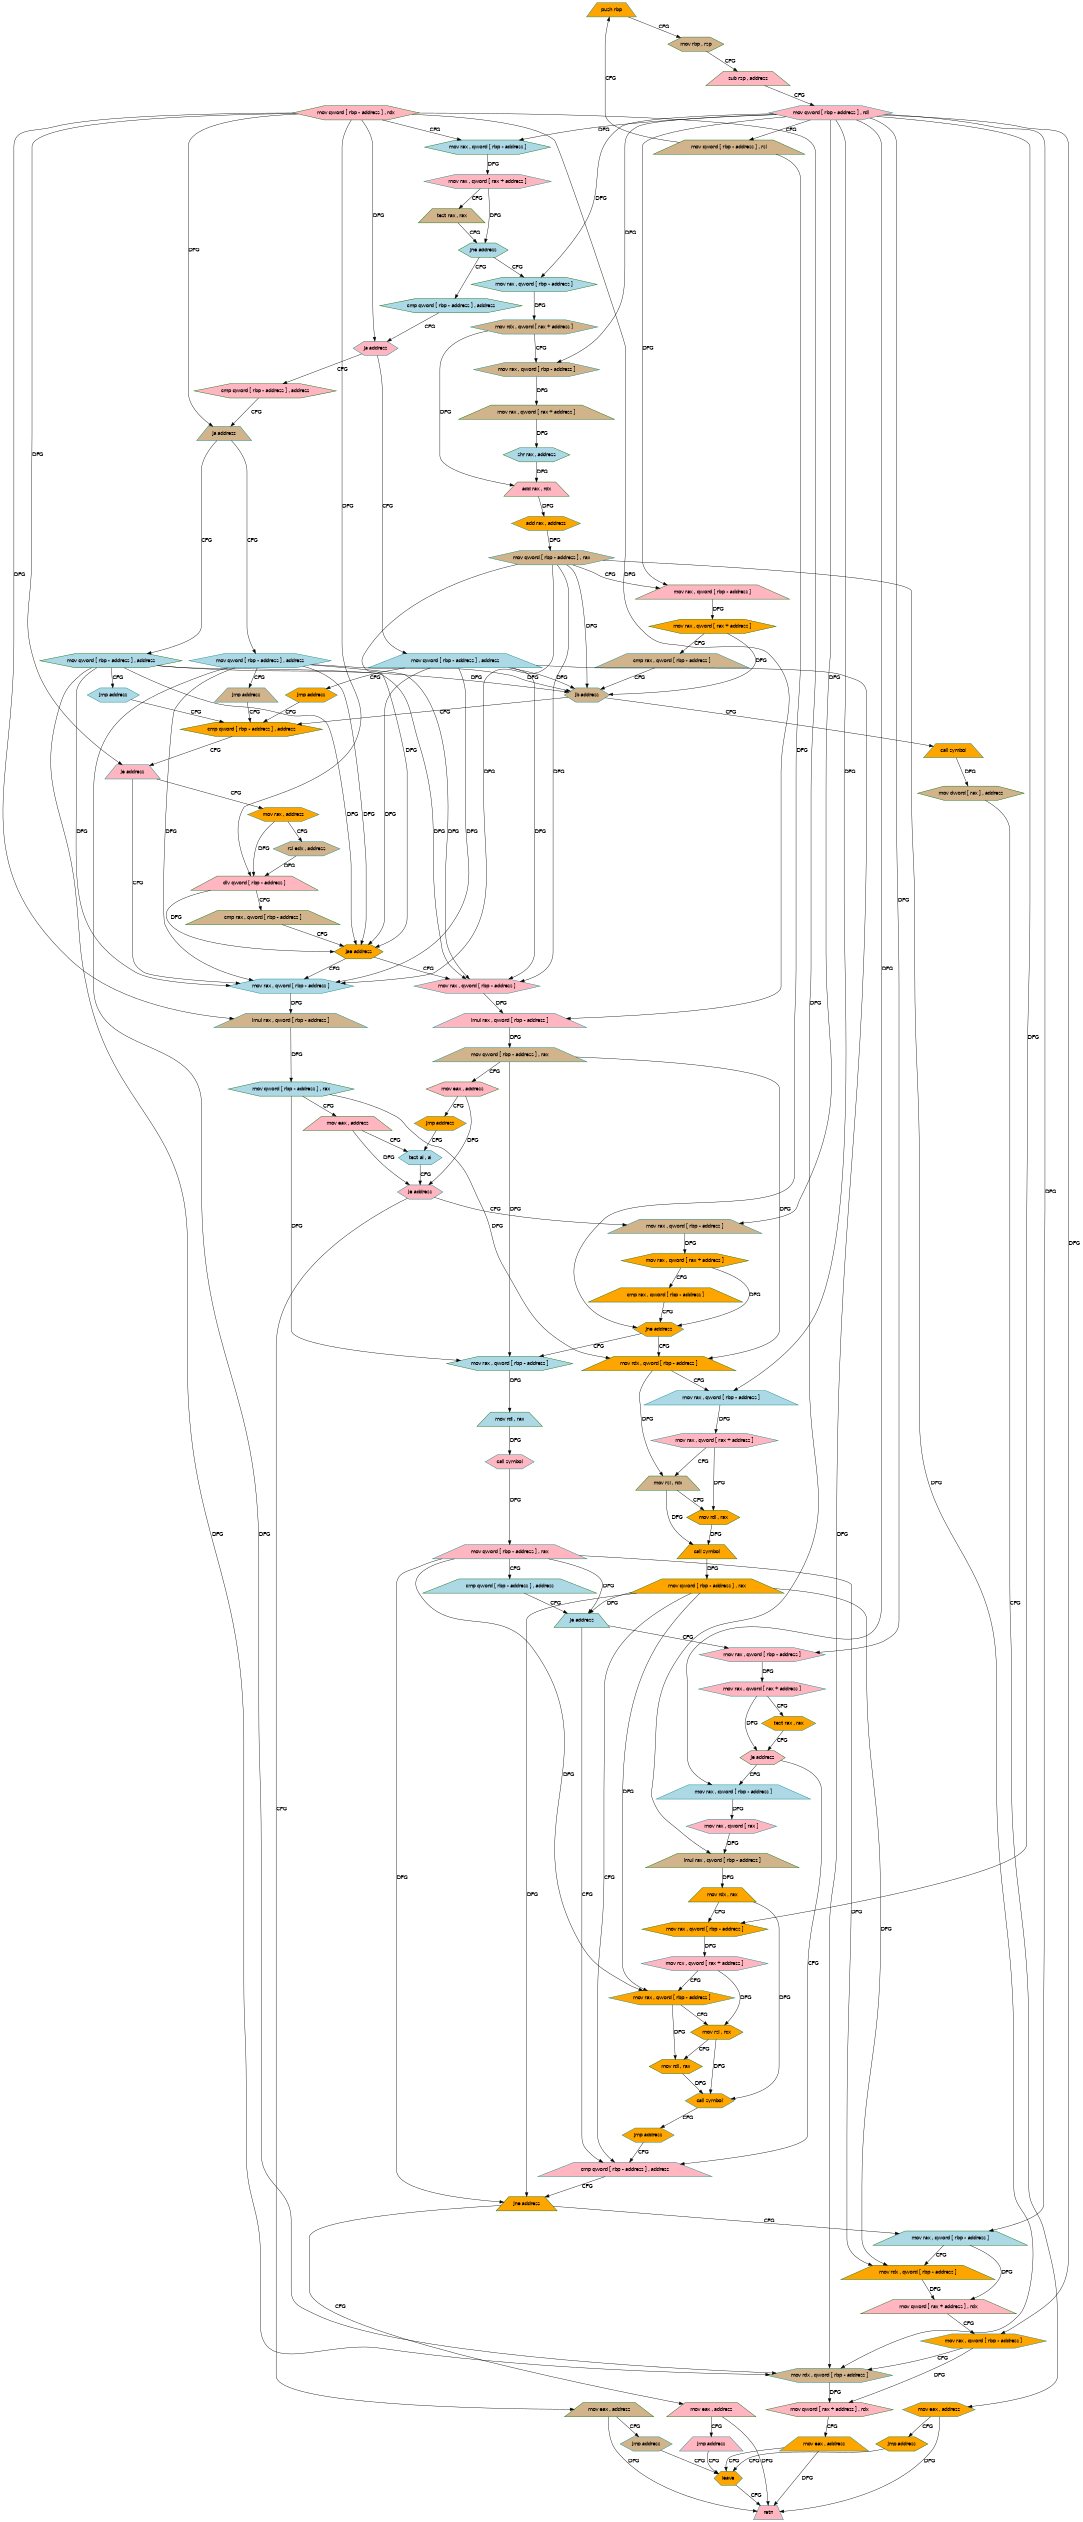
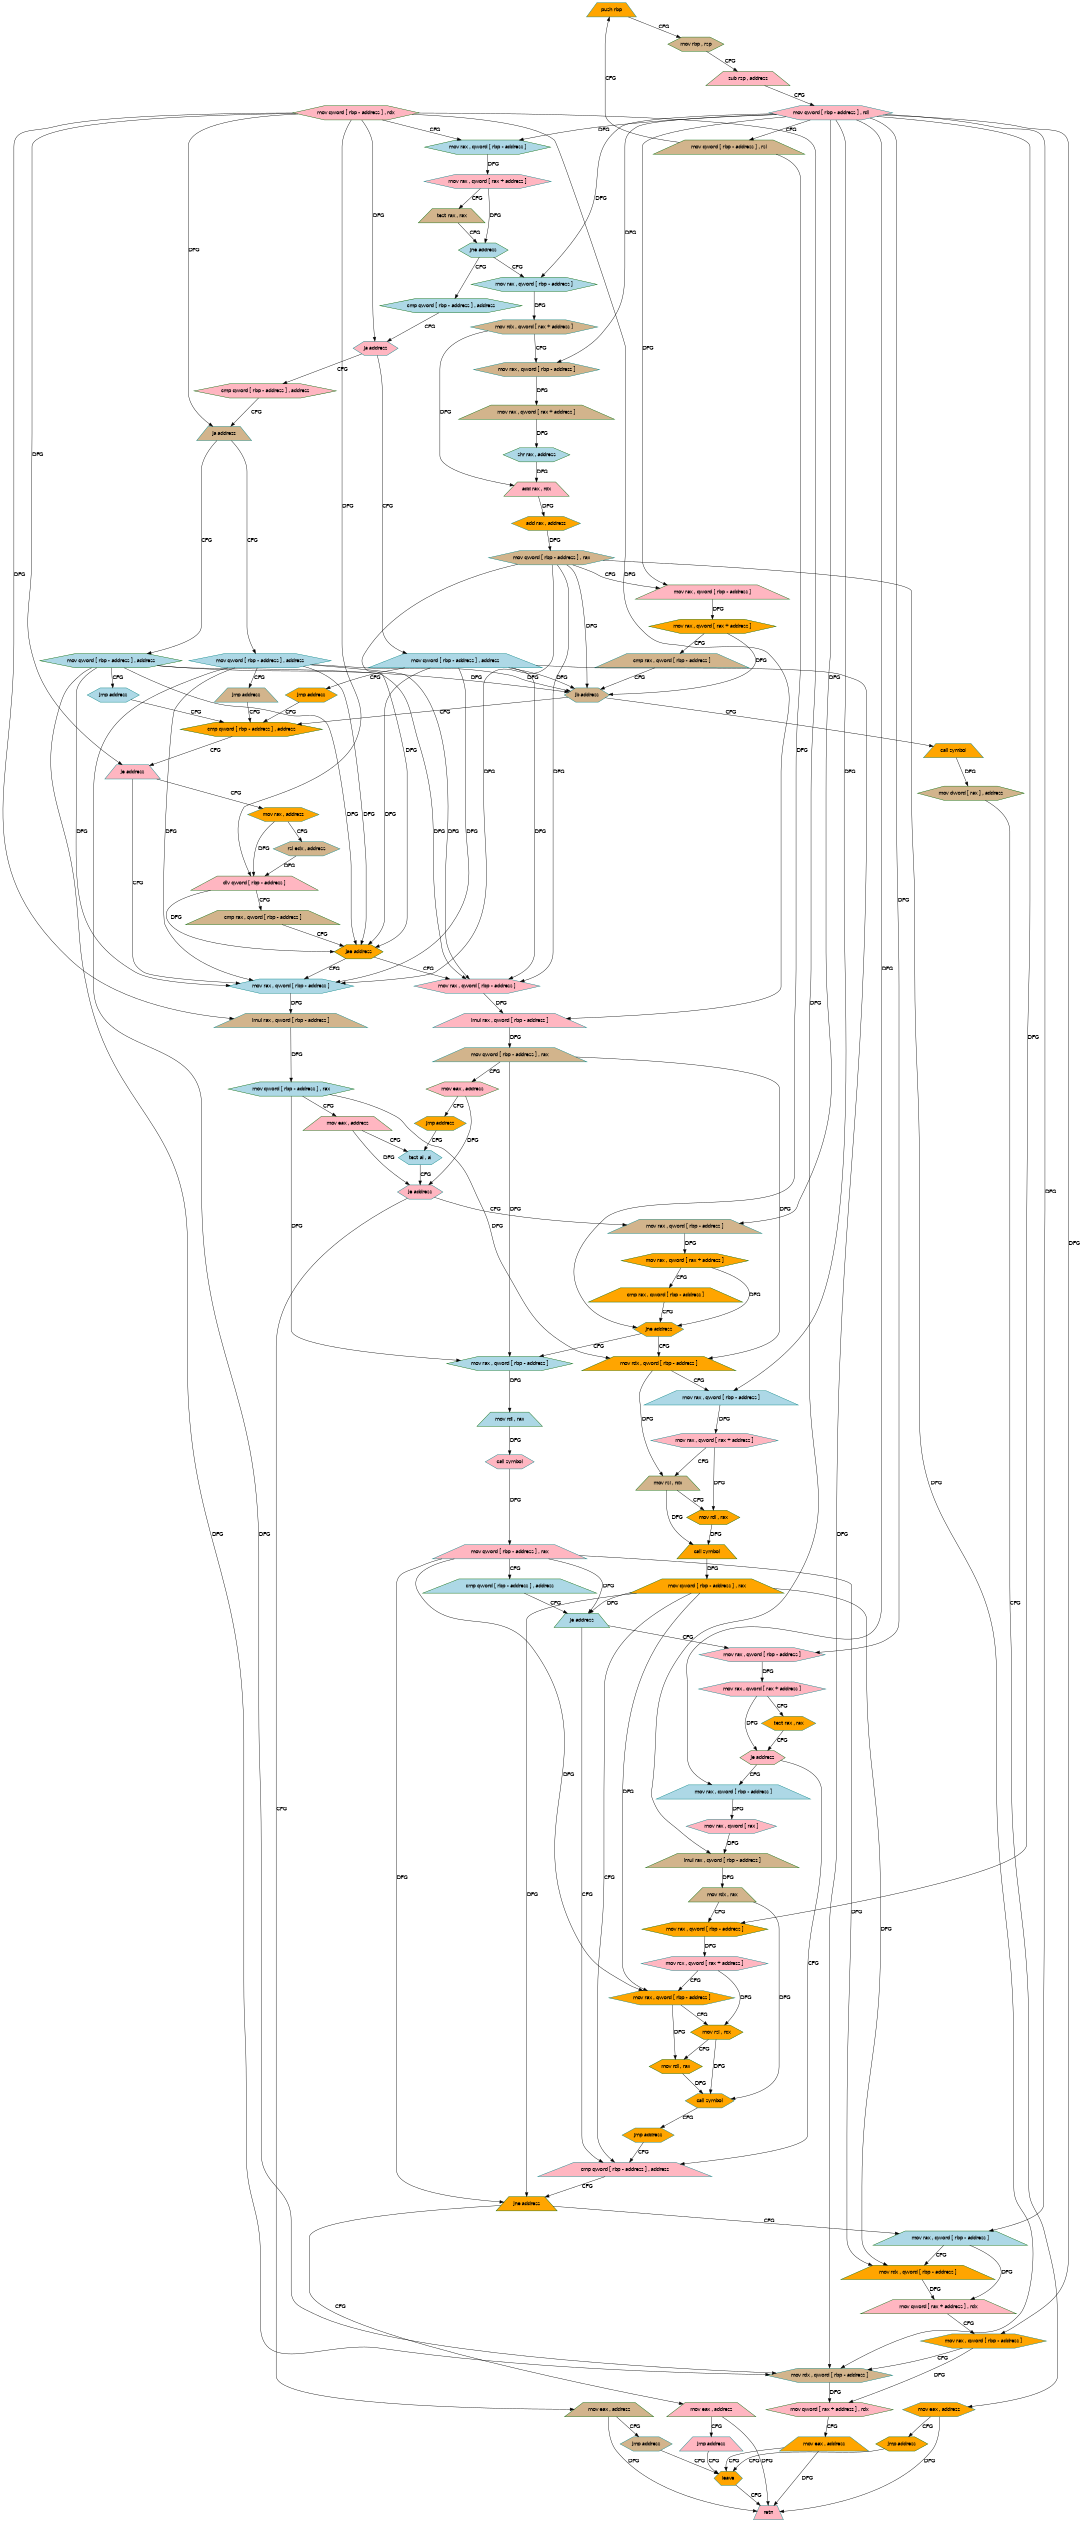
(722, 1895) -> (722, 1895)
